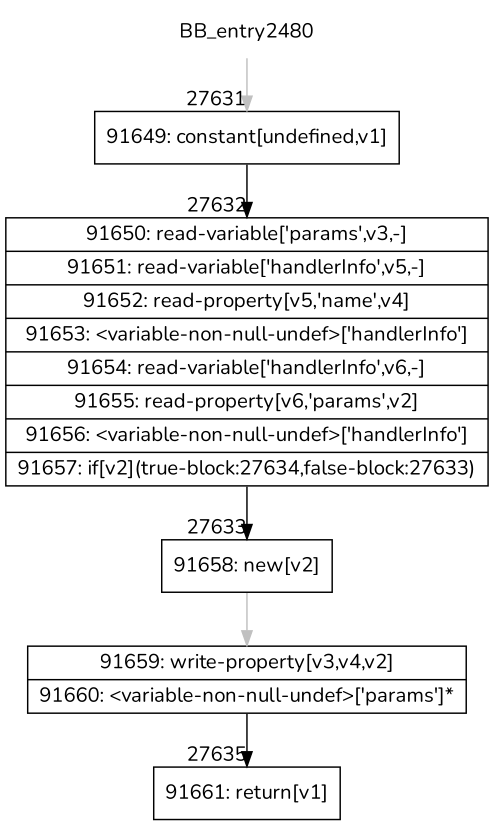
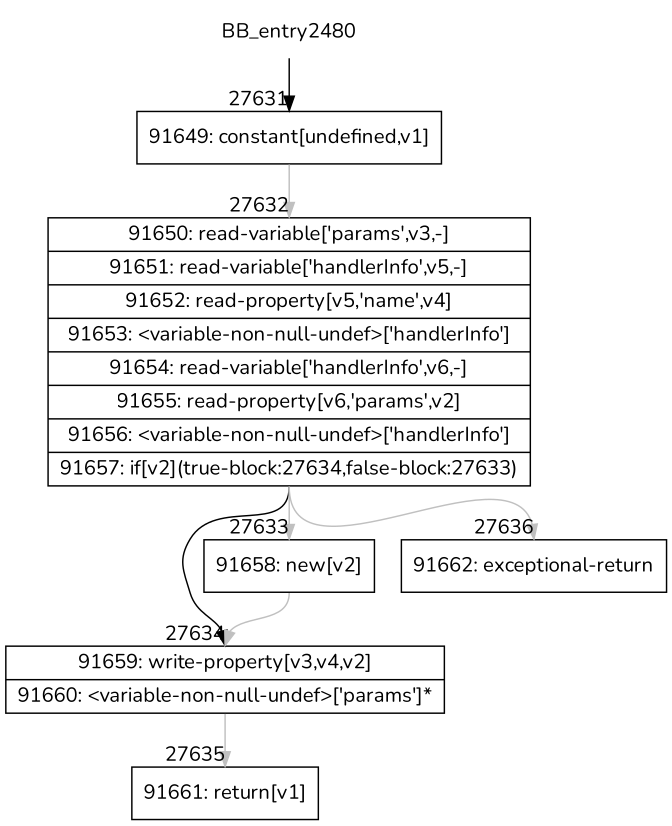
(247, 77) -> (289, 77)
(247, 183) -> (289, 183)
(247, 505) -> (289, 515)
none -> (195, 533)
none -> (534, 566)
(247, 733) -> (225, 733)
